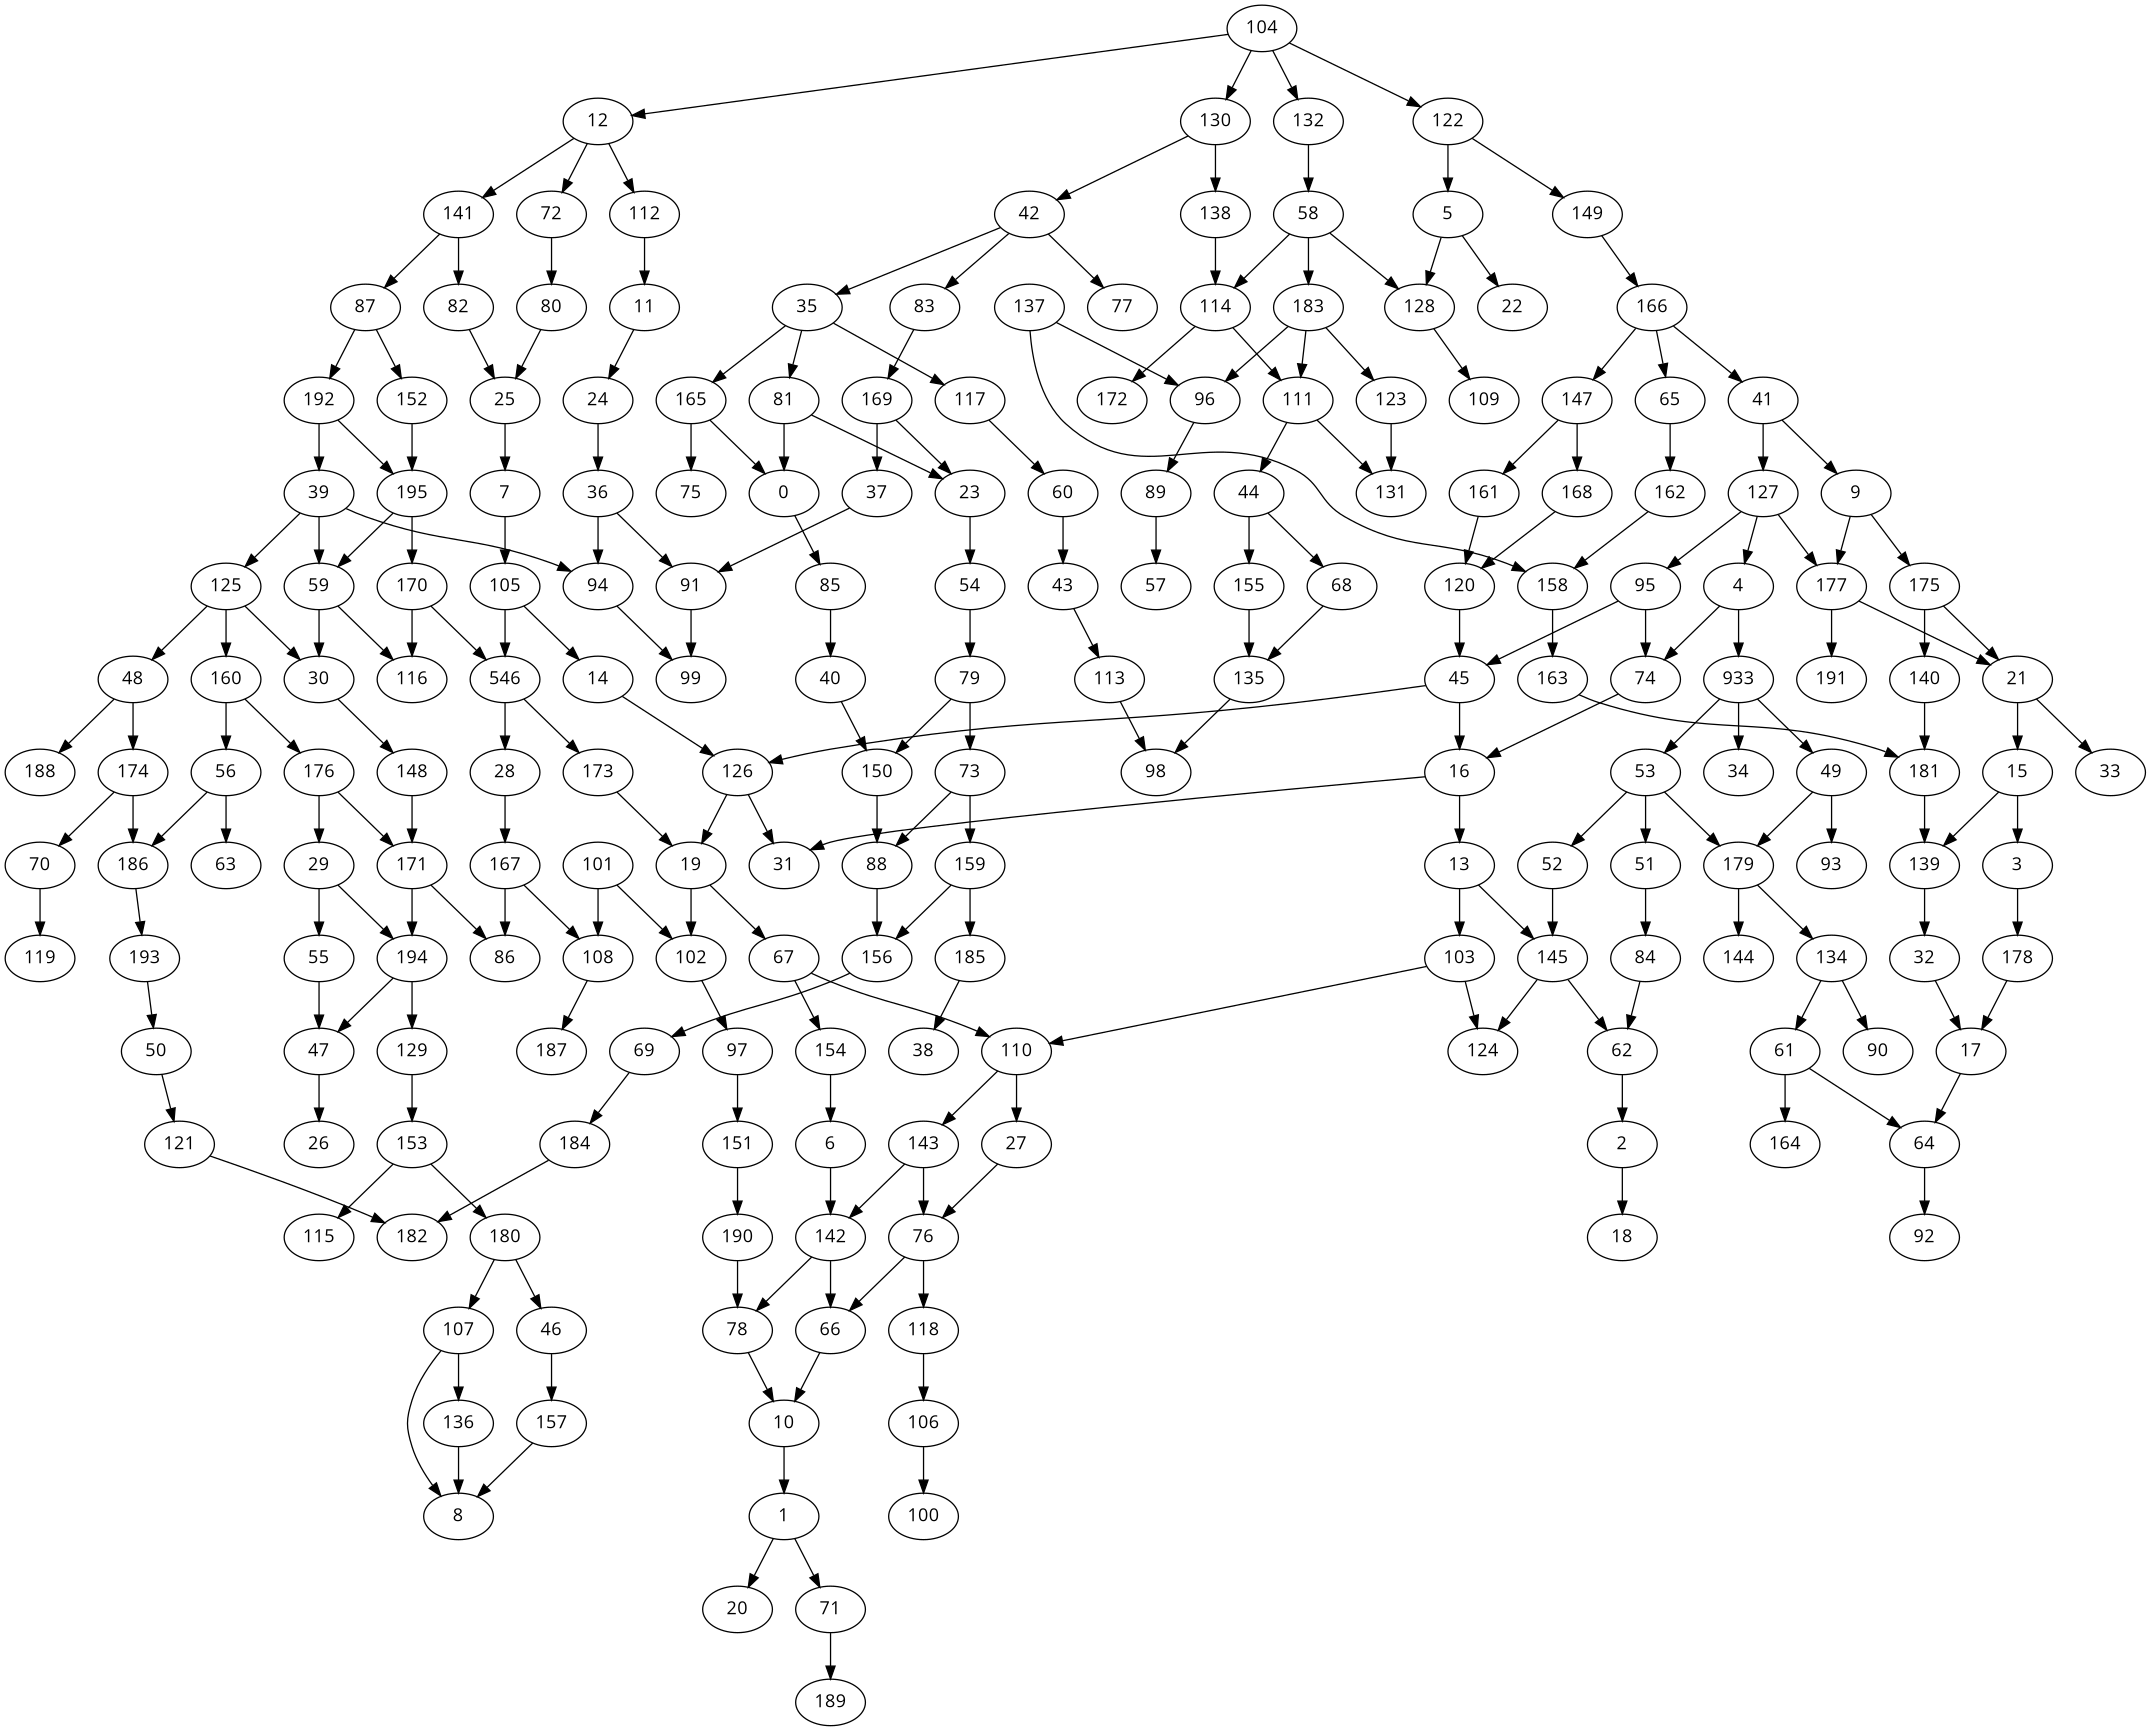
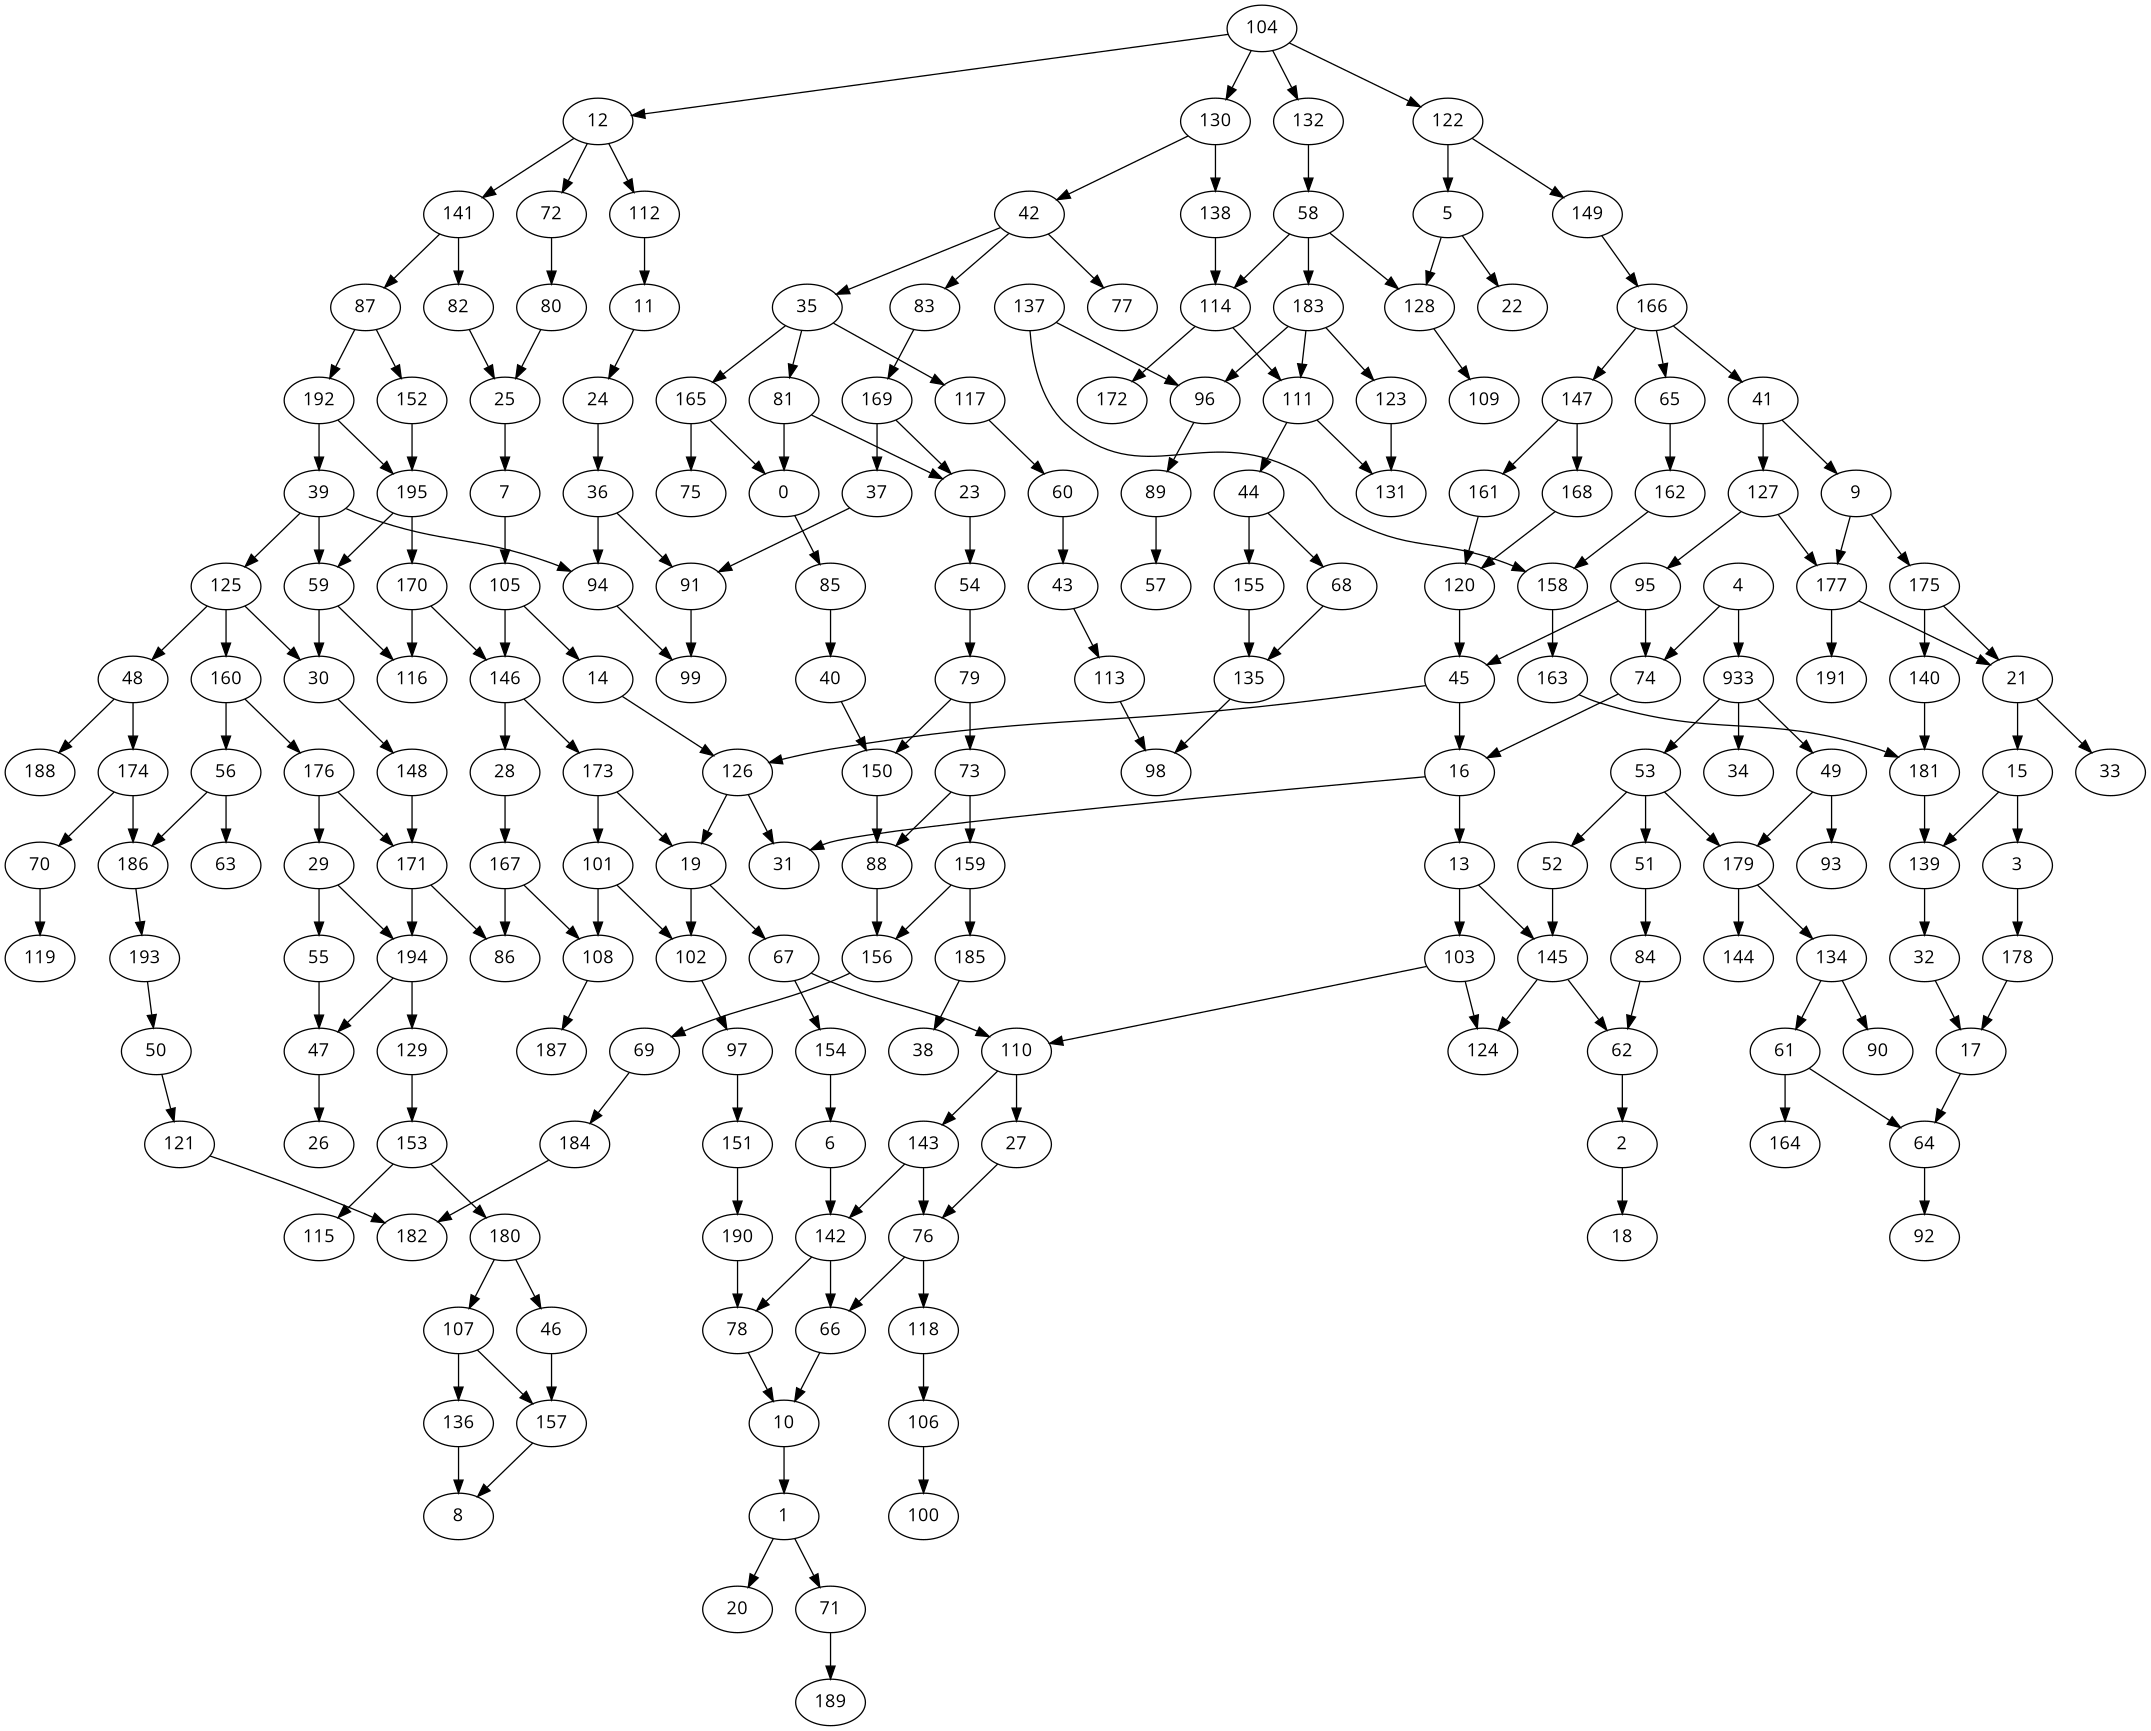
(1753, 534) -> none
(505, 679) -> (505, 679)
none -> (598, 813)
(408, 1417) -> (500, 1372)
